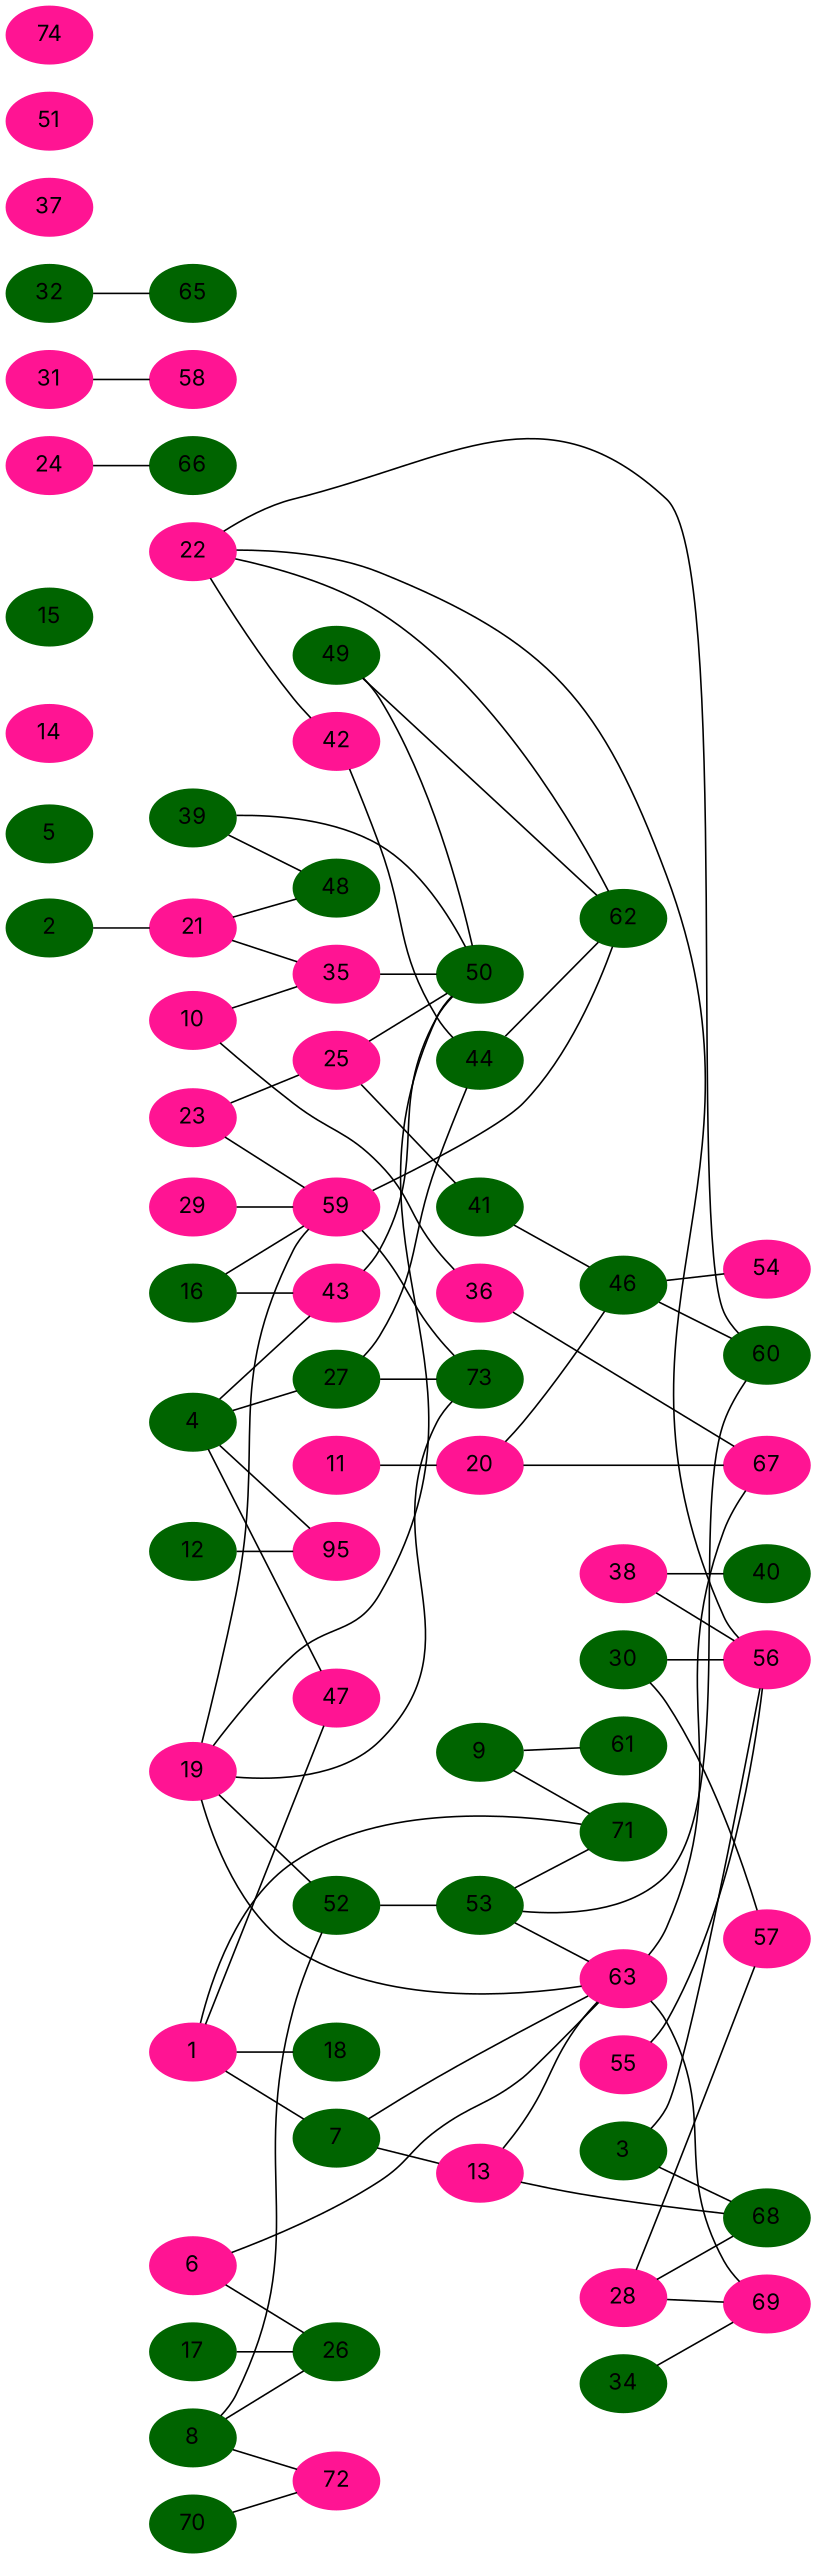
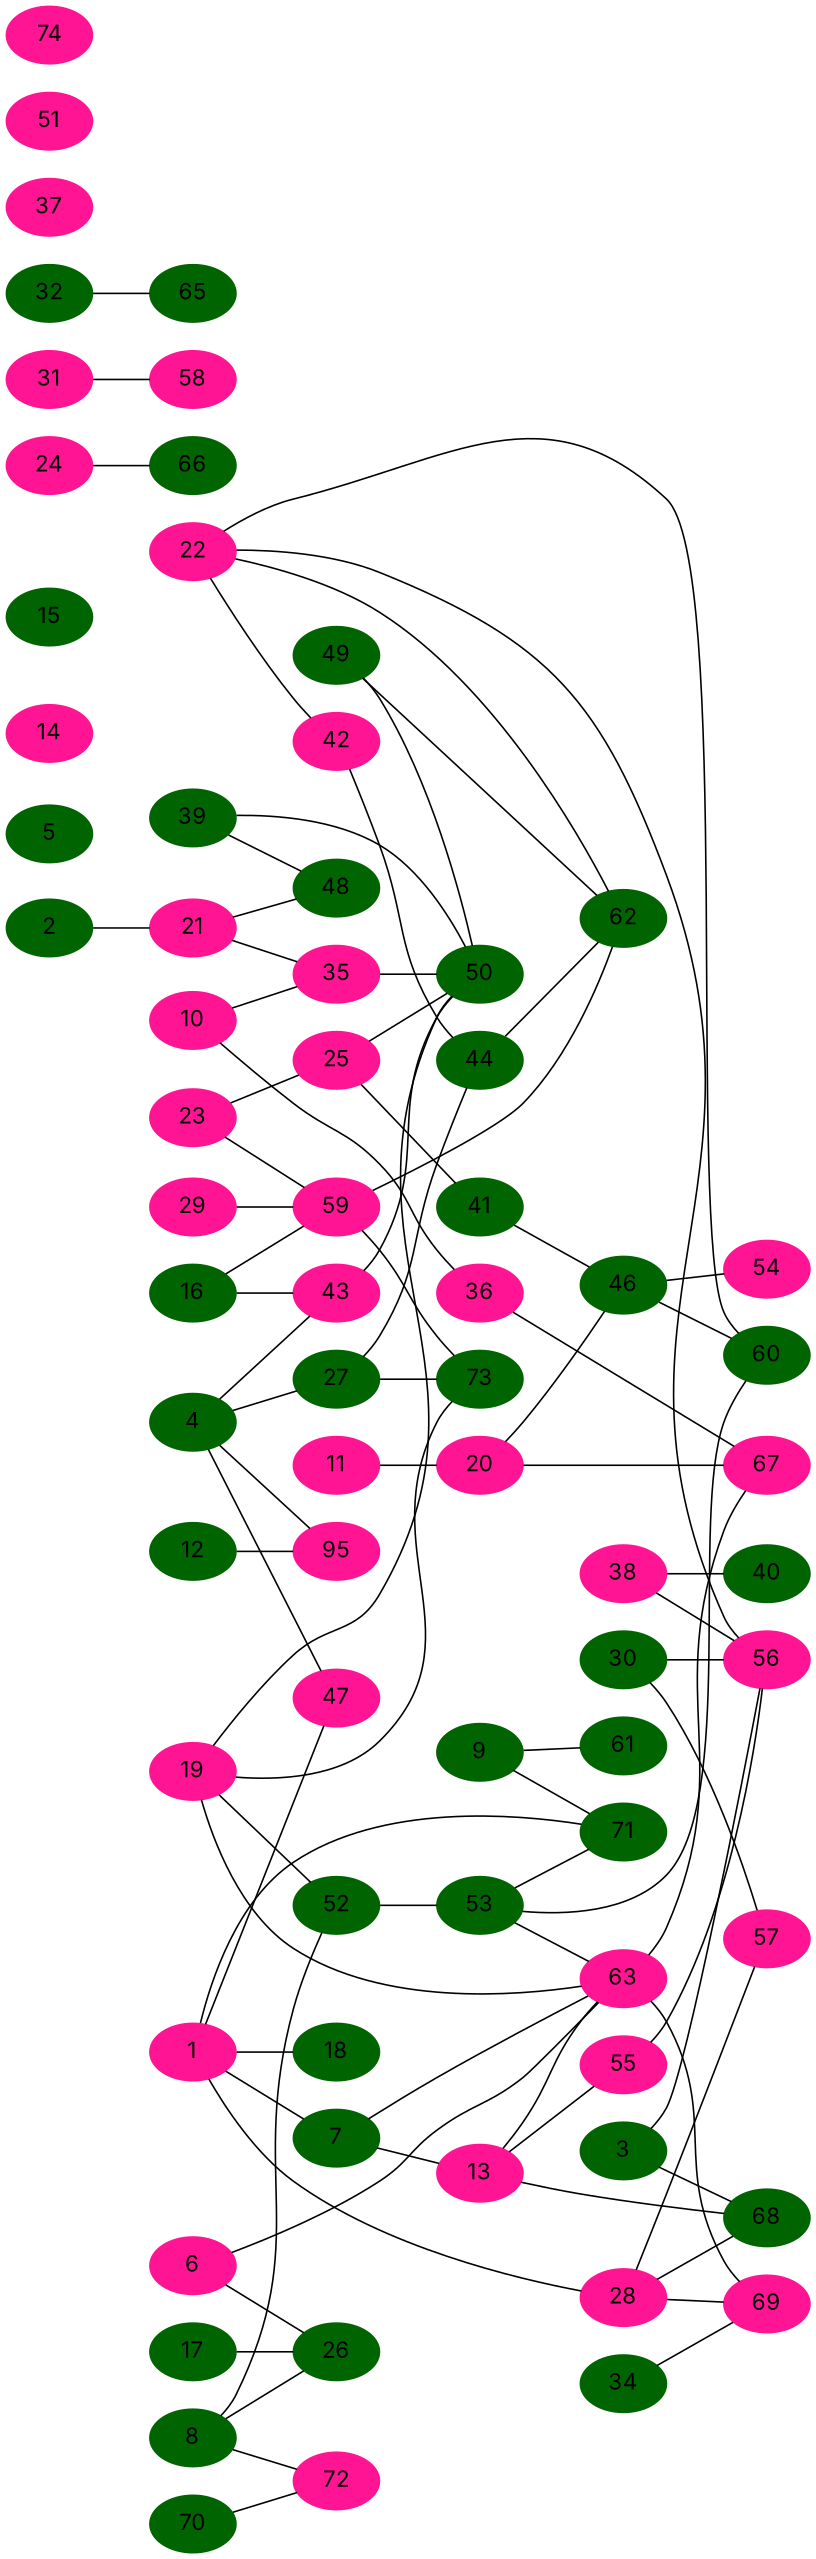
(248, 1495) -> none
none -> (552, 2119)
none -> (370, 2226)
